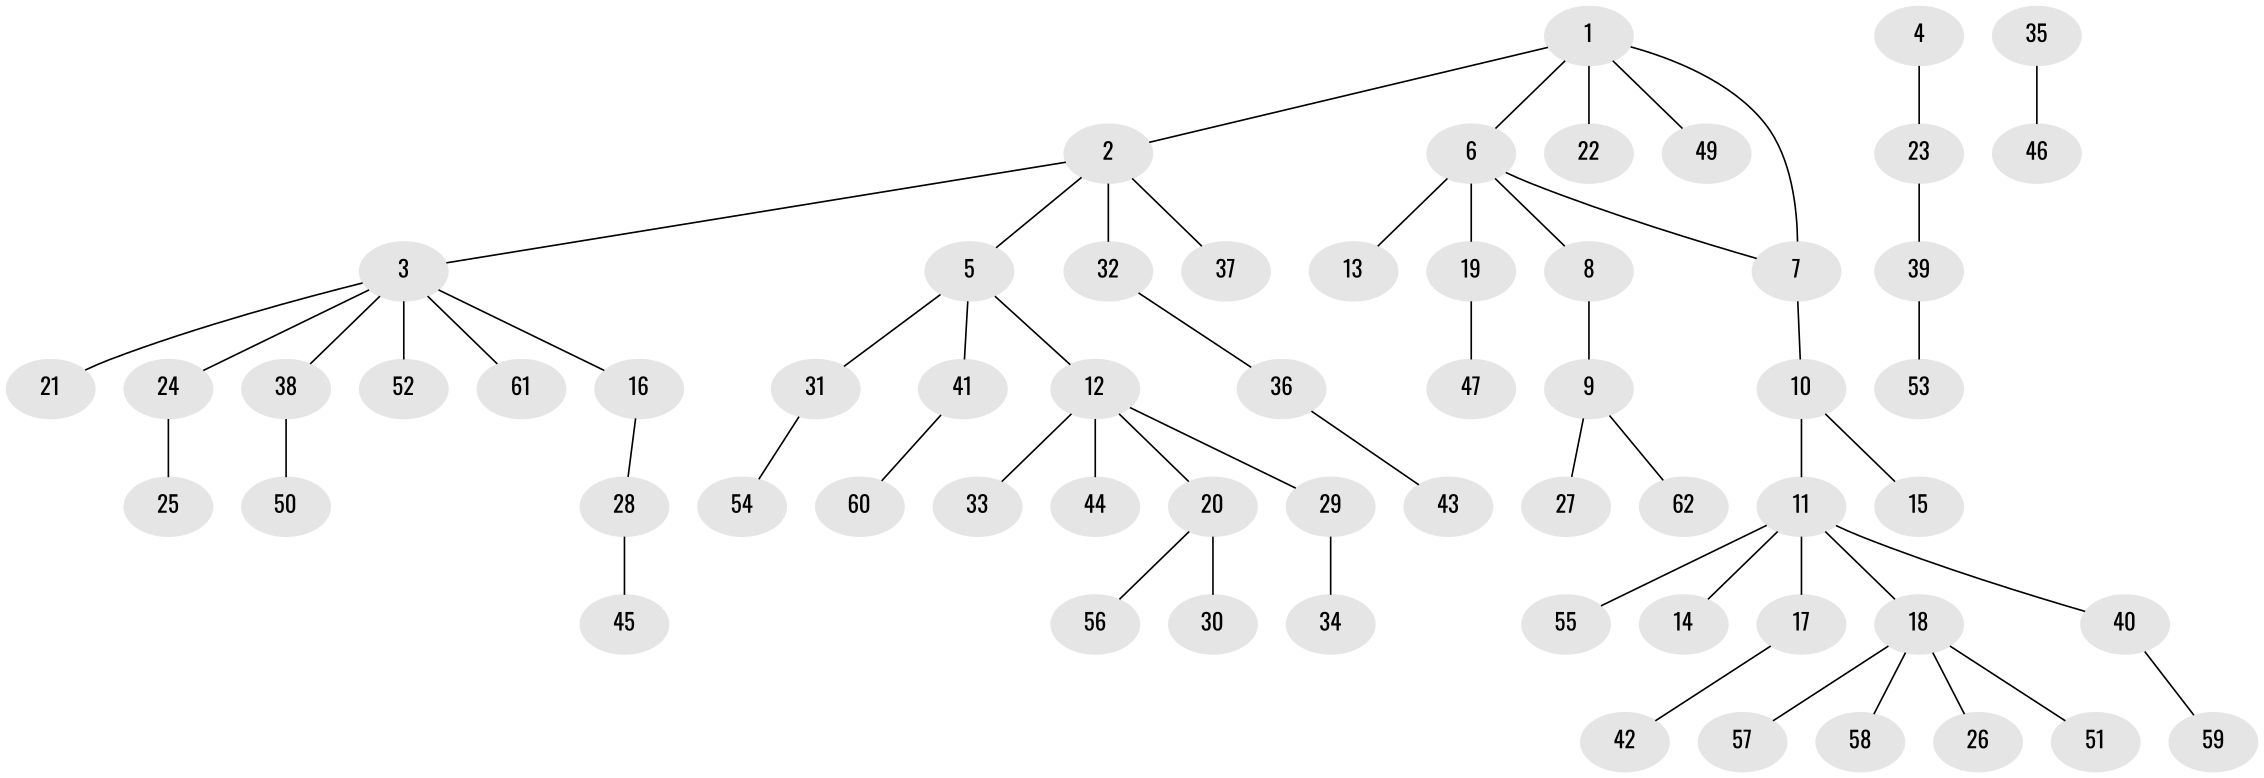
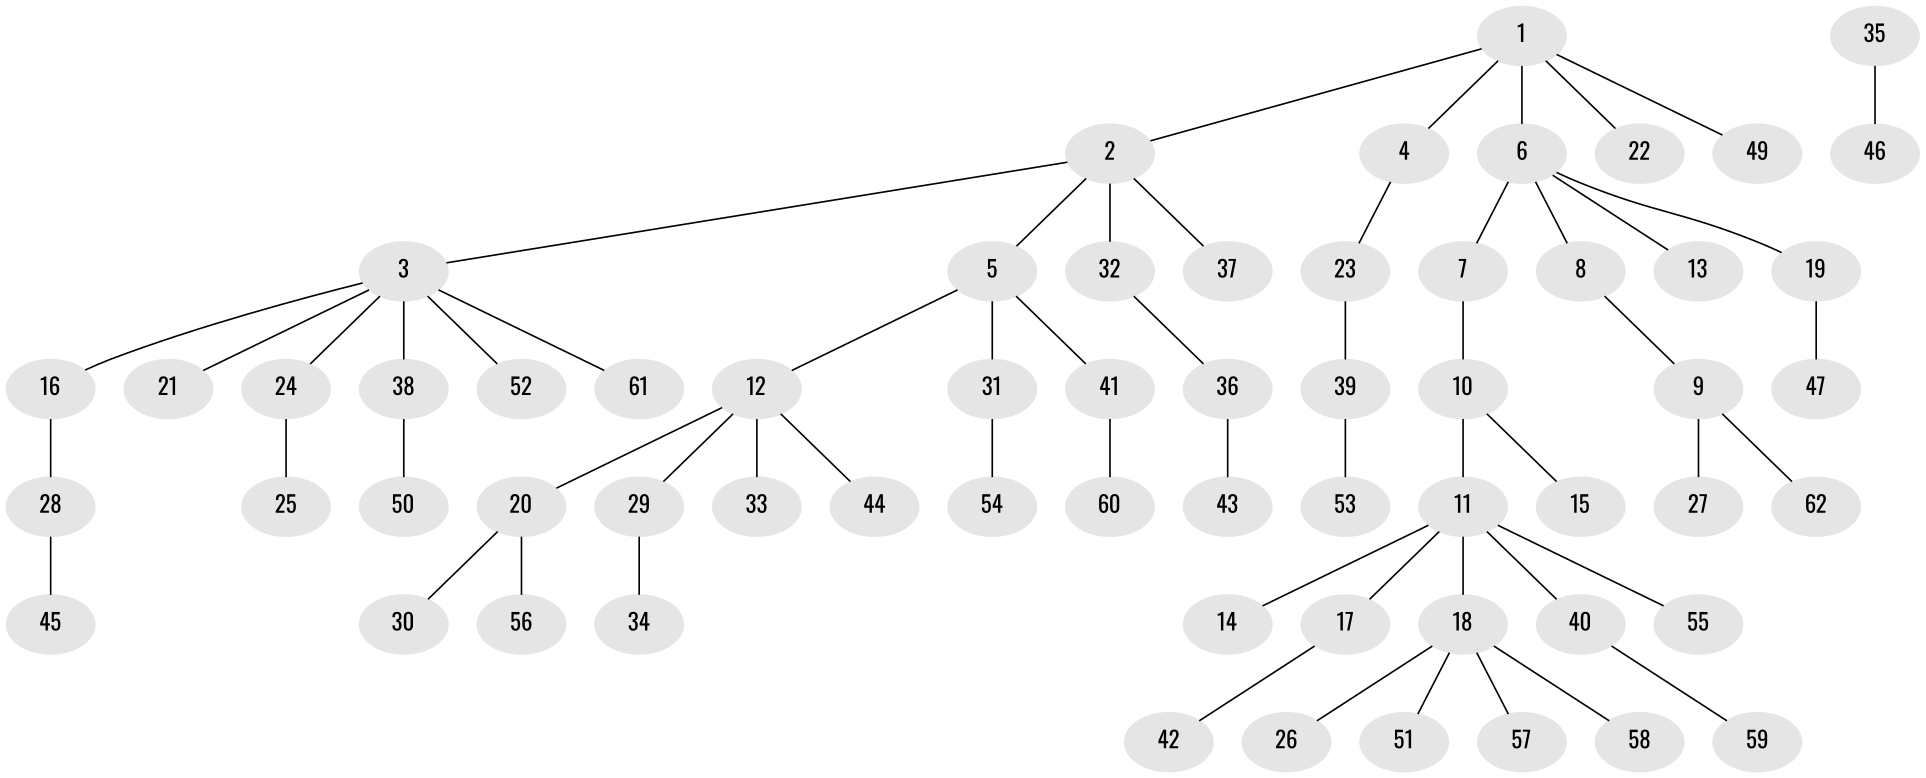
(1754, 111) -> (1463, 95)
